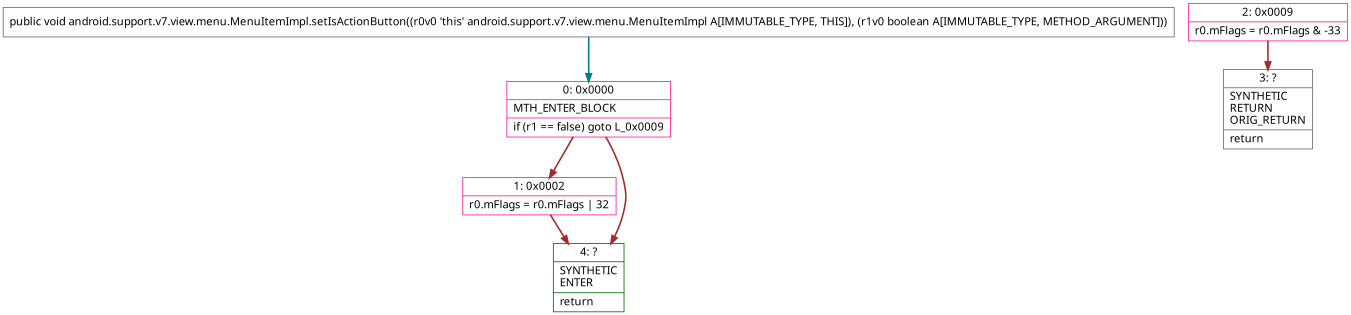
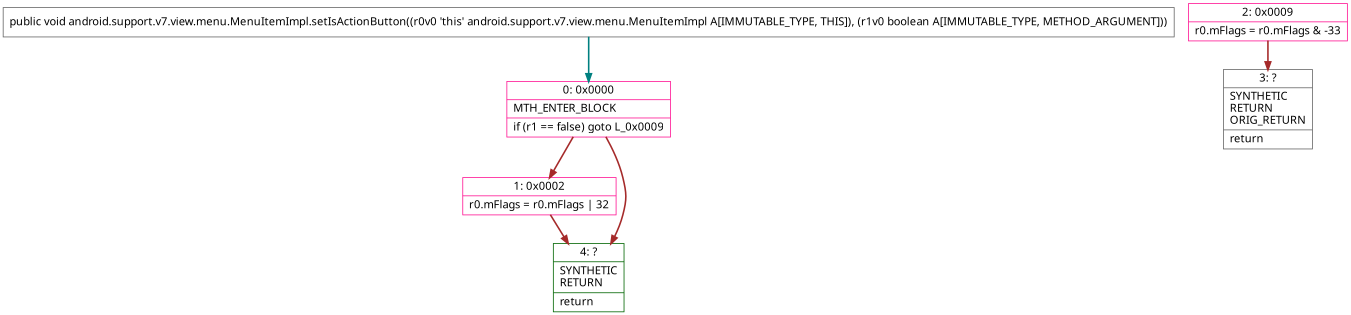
(577, 283) -> (582, 283)
